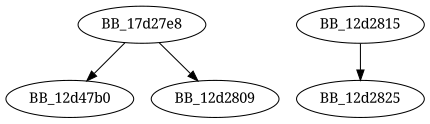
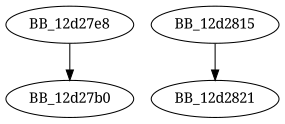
(142, 25) -> (70, 25)
(70, 99) -> (70, 99)
(215, 99) -> none
(360, 99) -> (215, 99)
